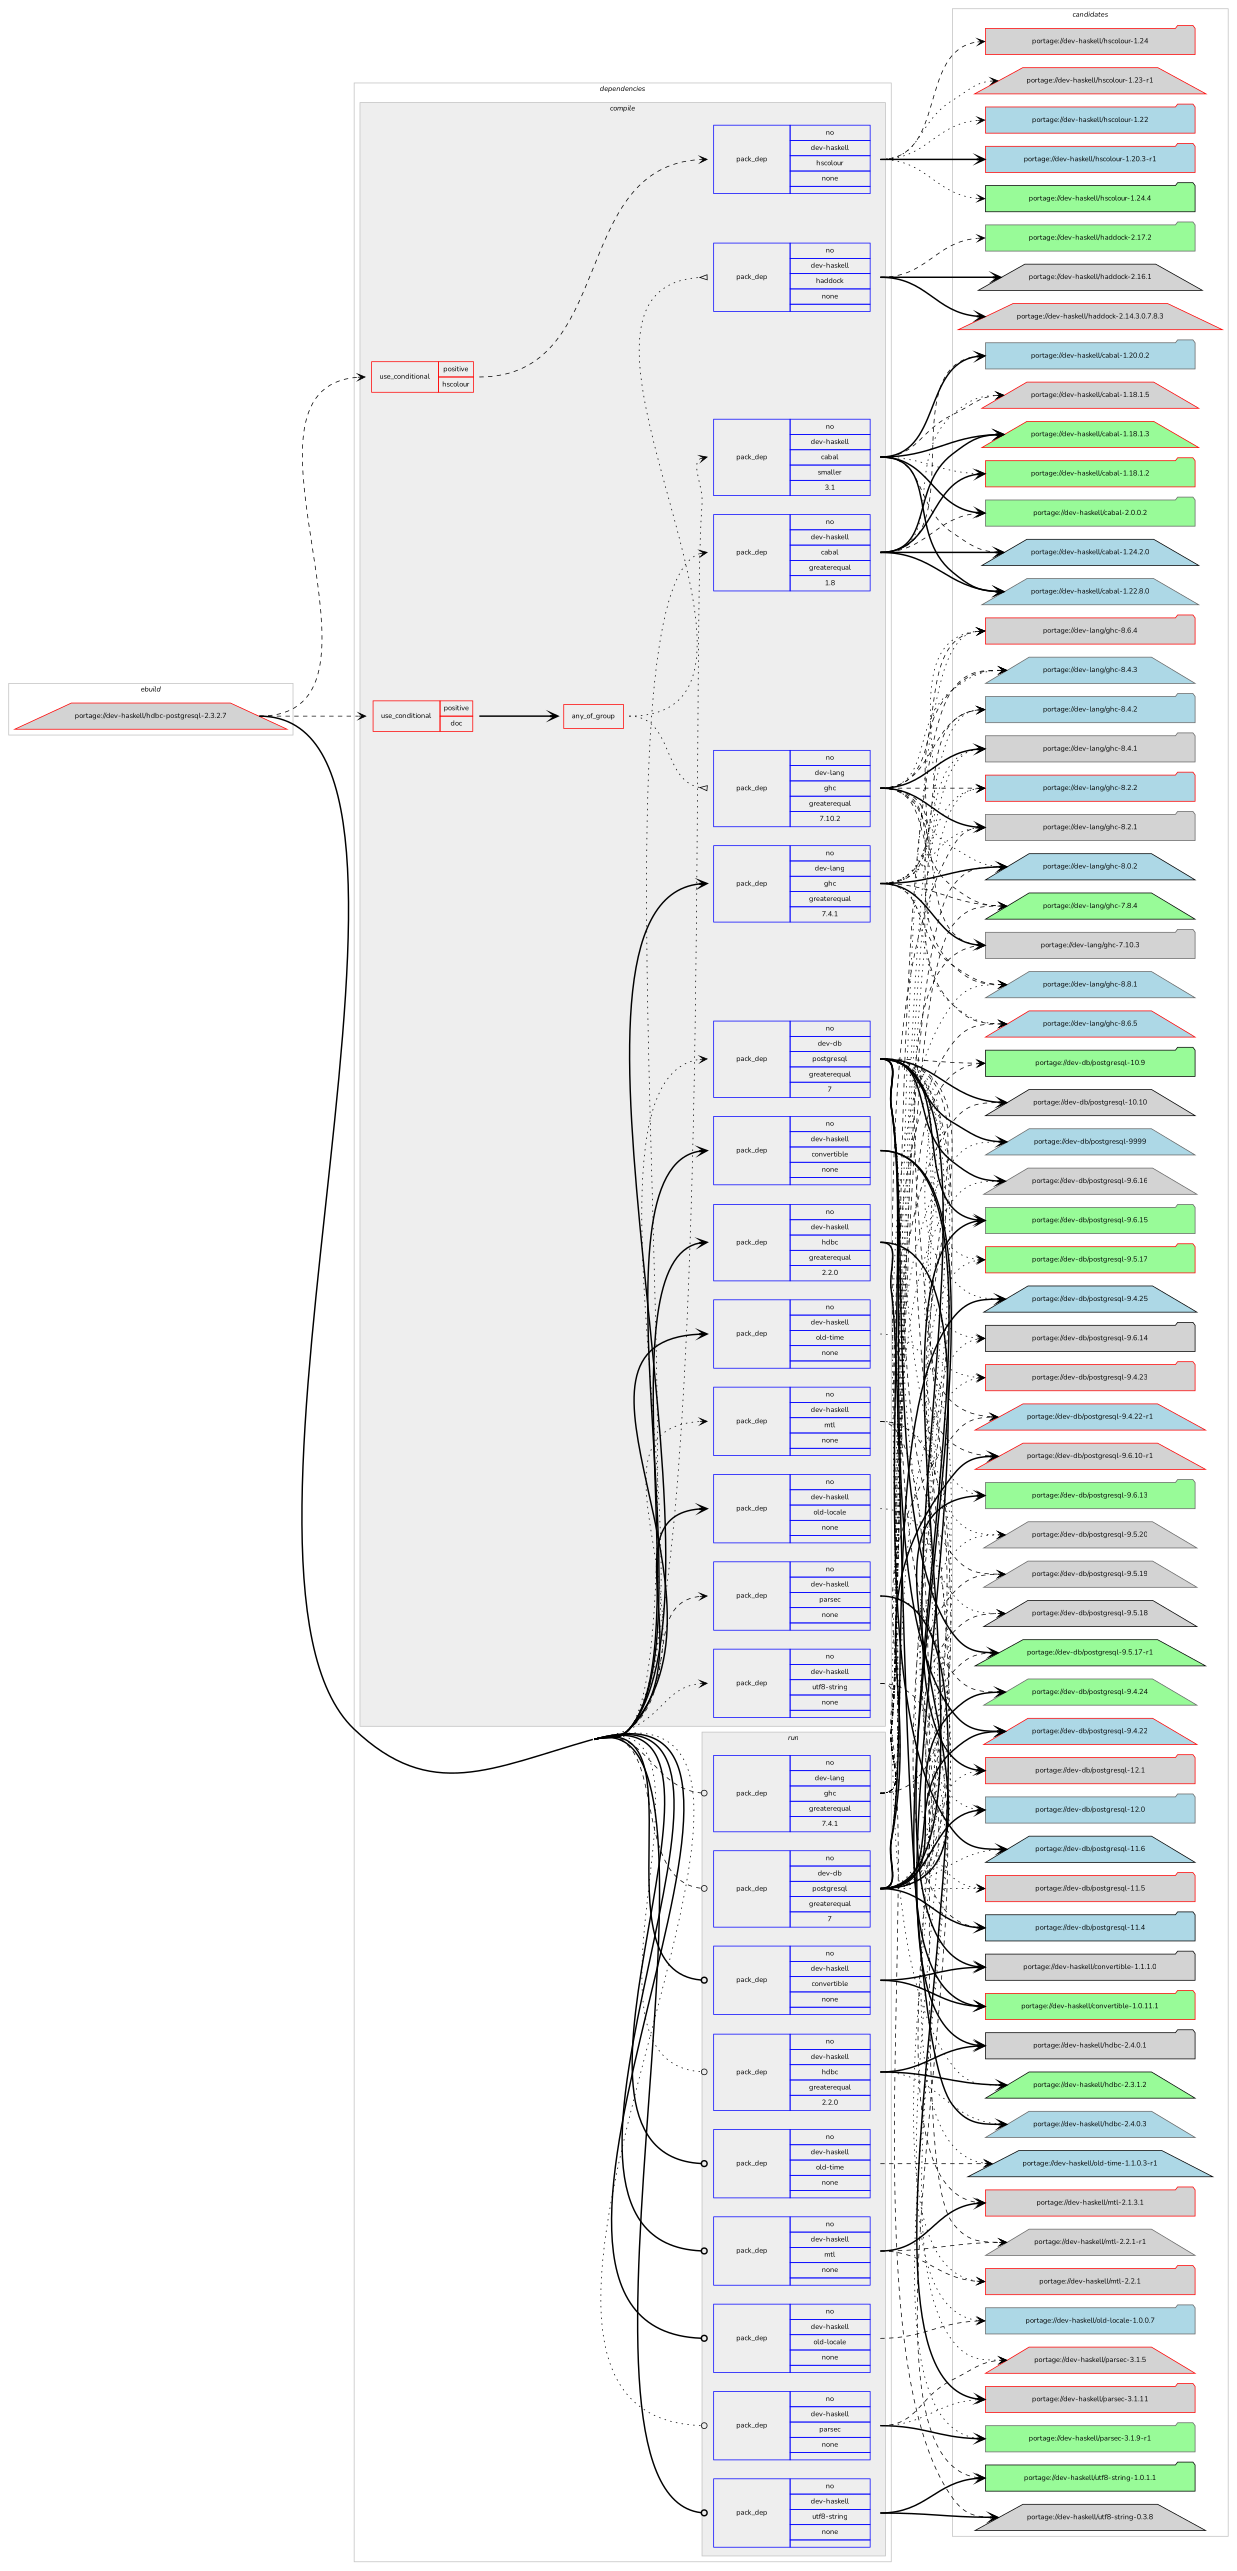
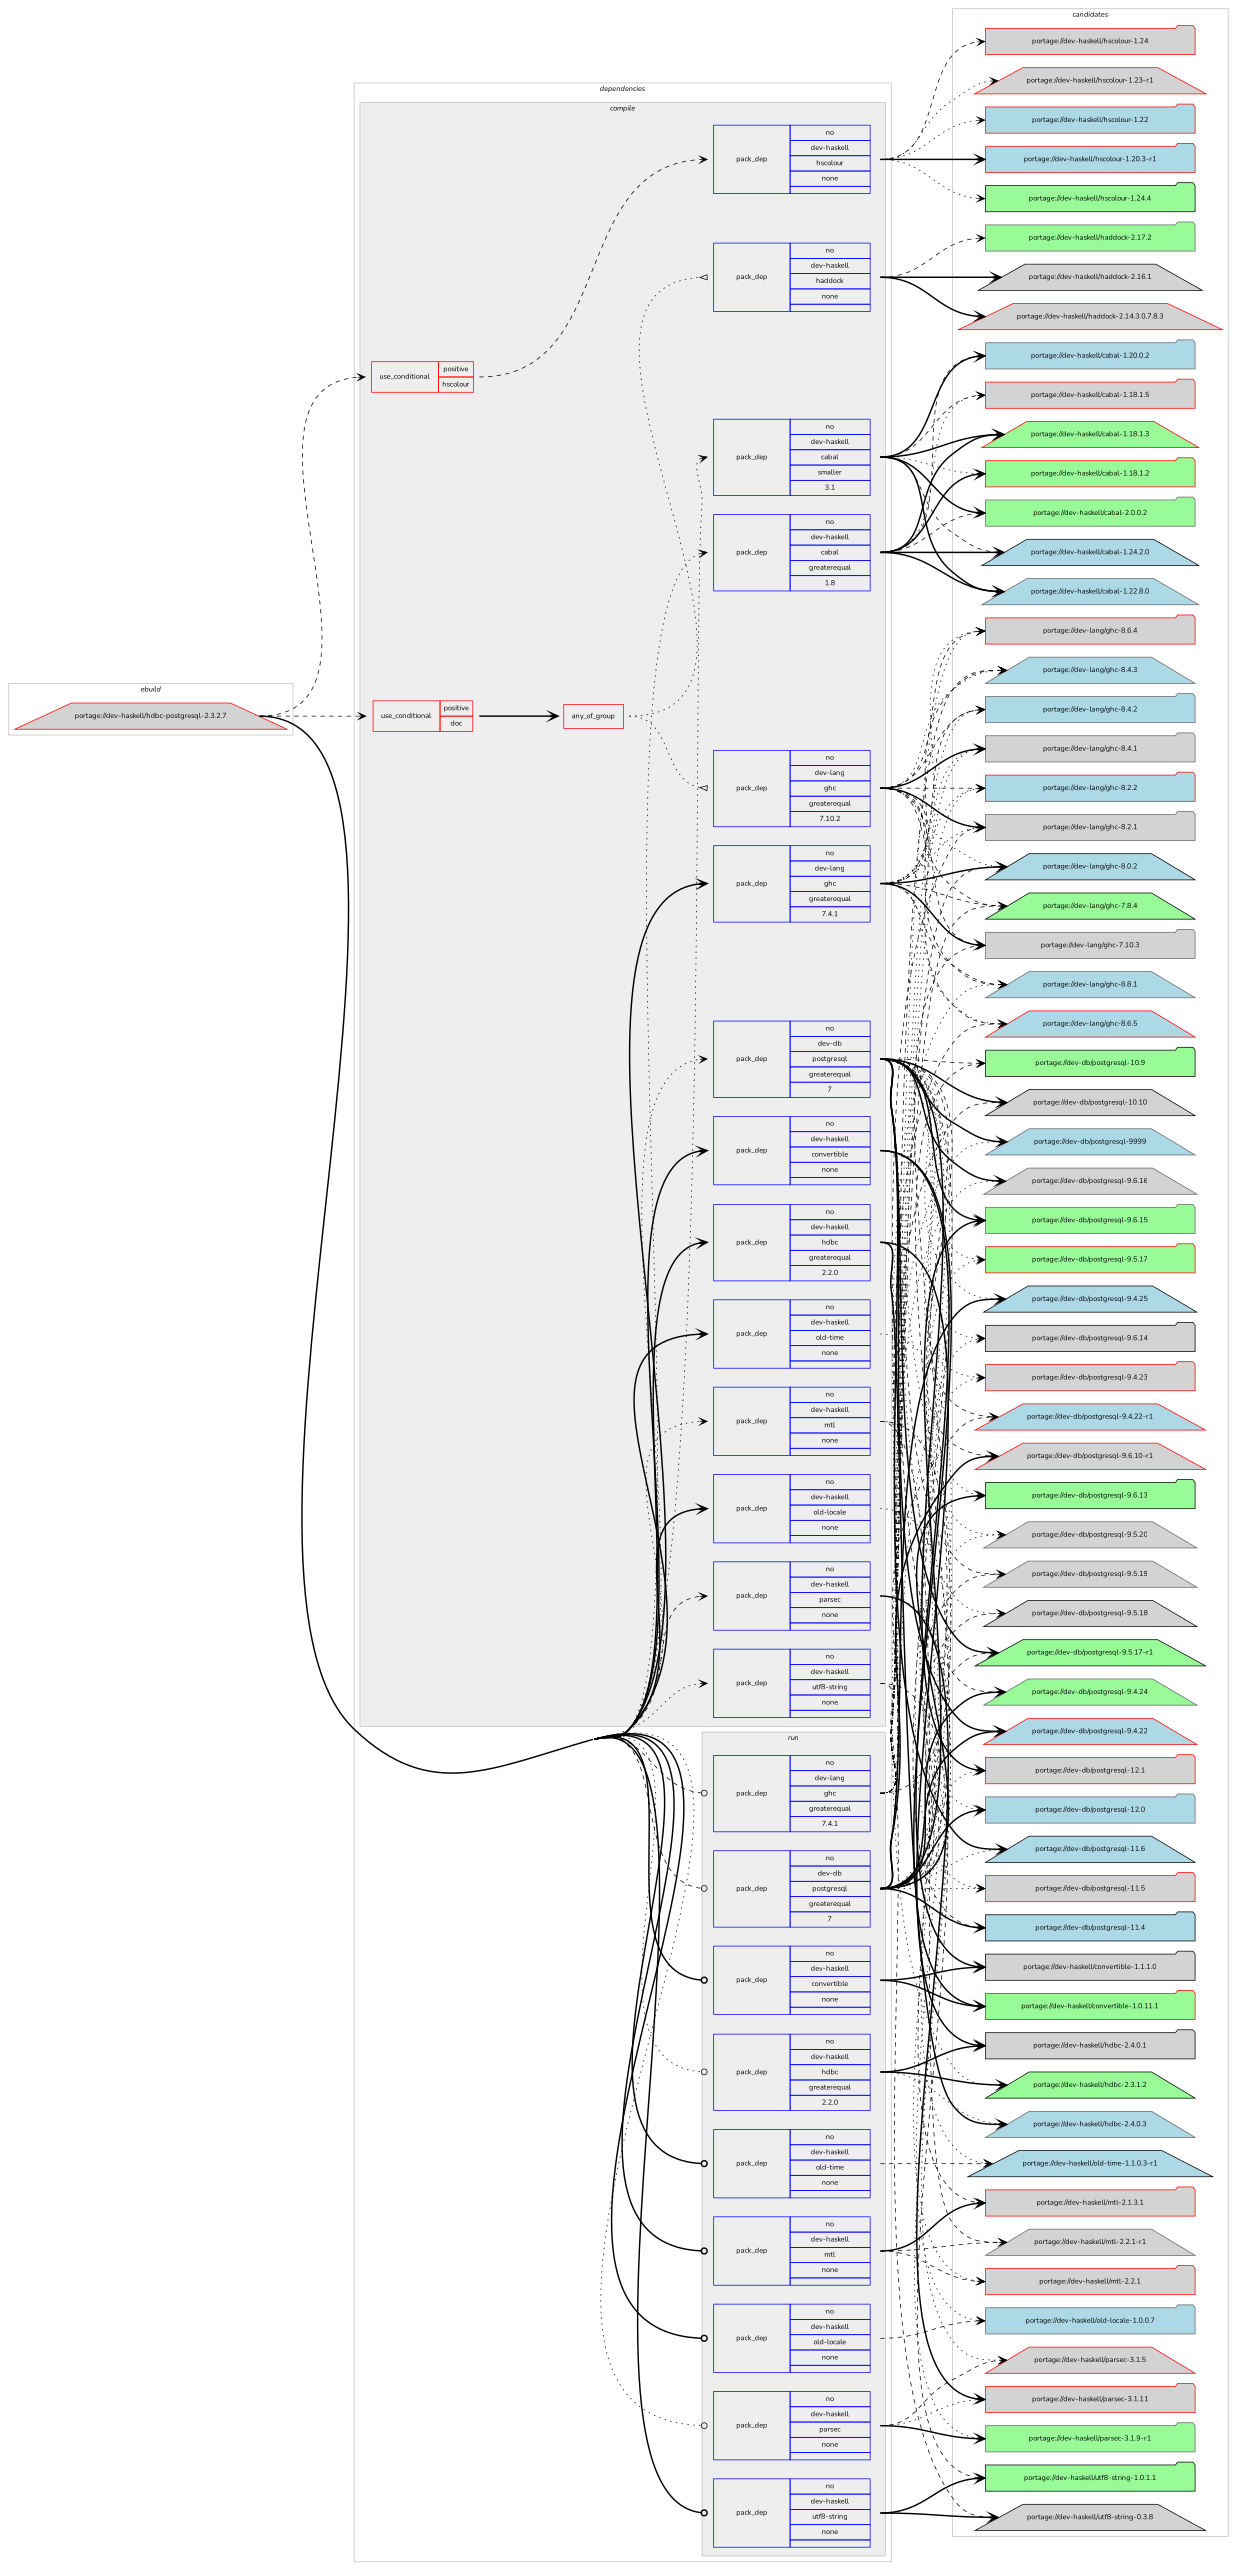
(1090, 395) -> (1090, 395)
(1090, 1496) -> (1090, 1496)
